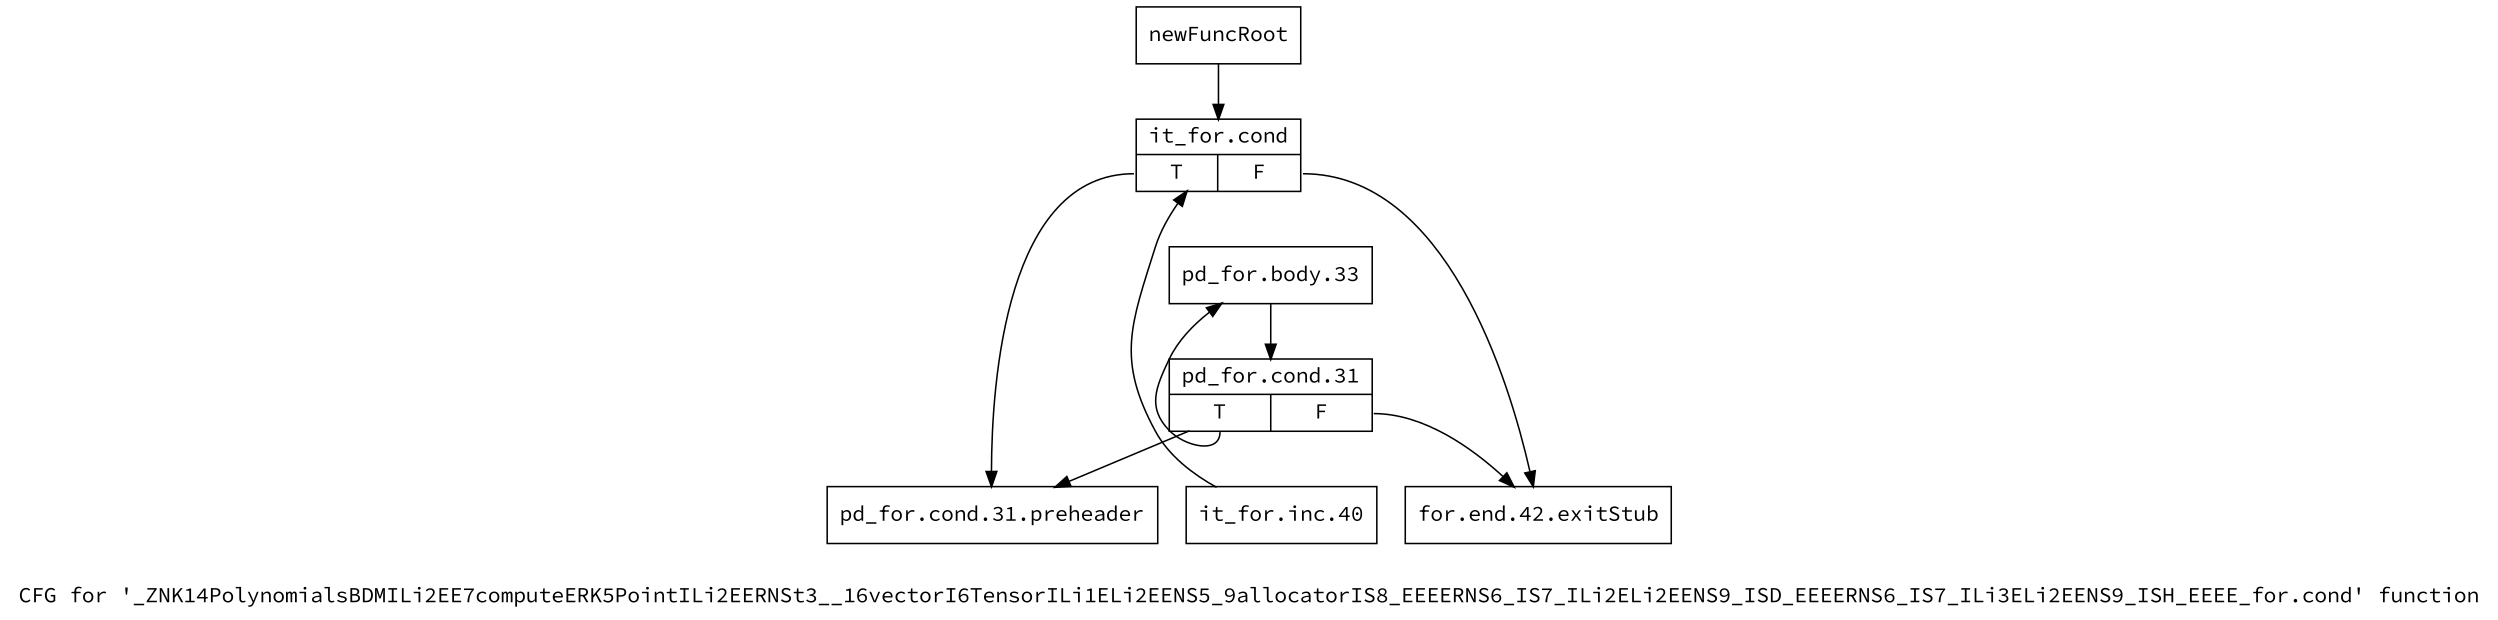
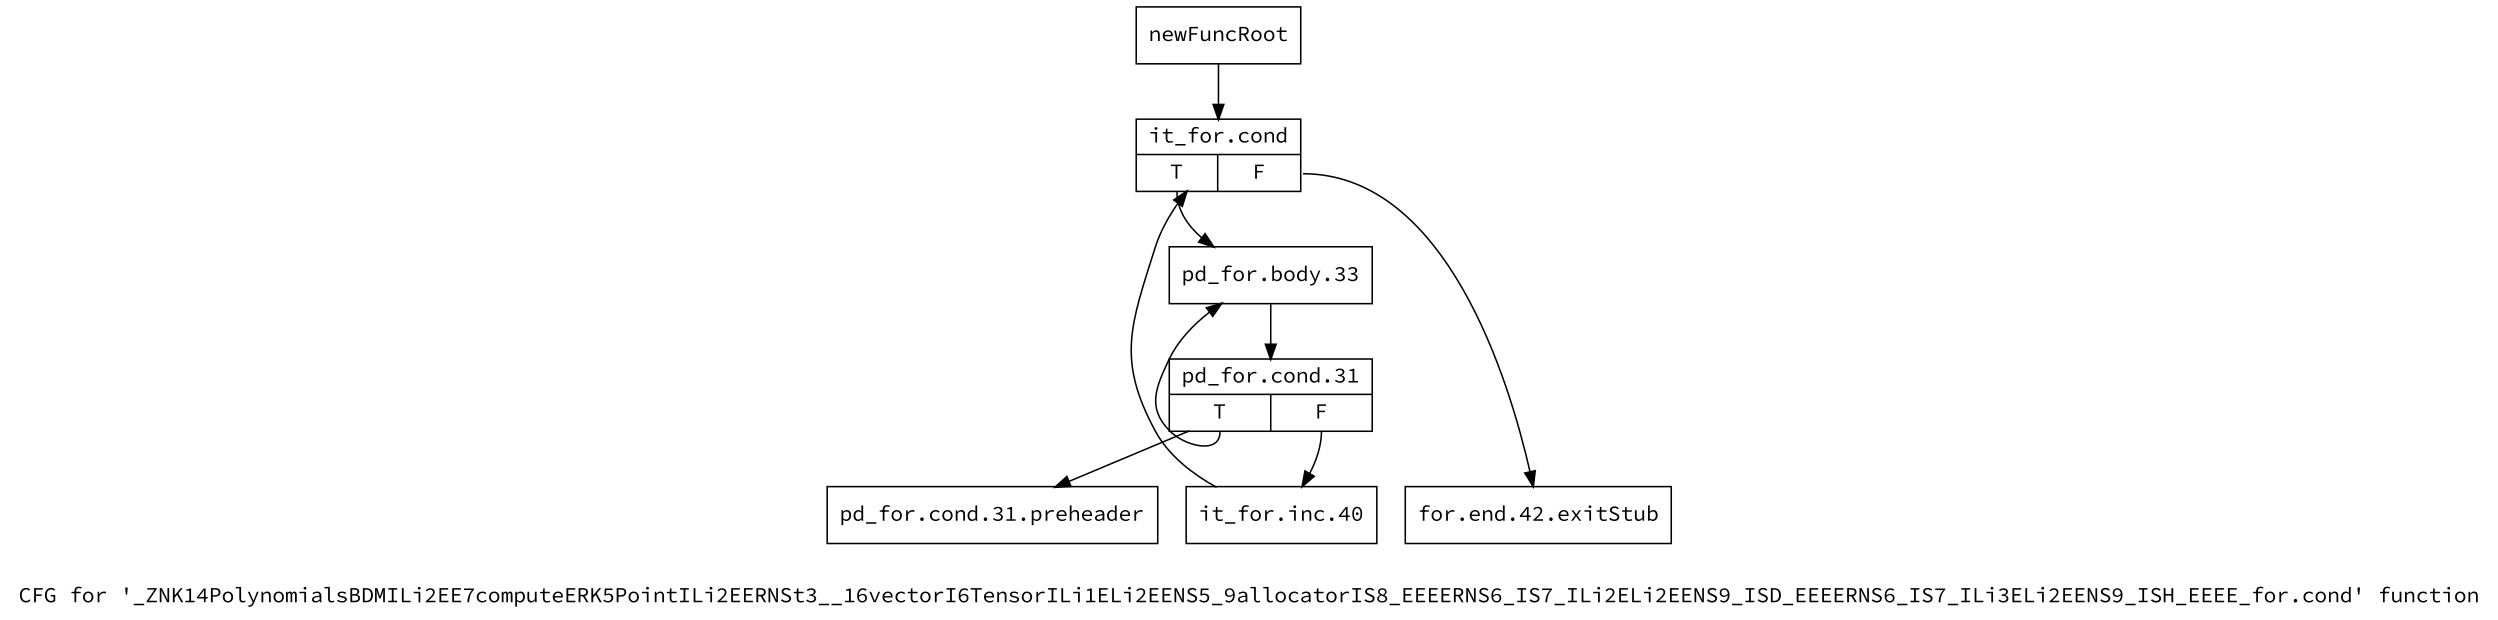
(1014, 292) -> (1184, 217)
(1444, 433) -> (1318, 453)
